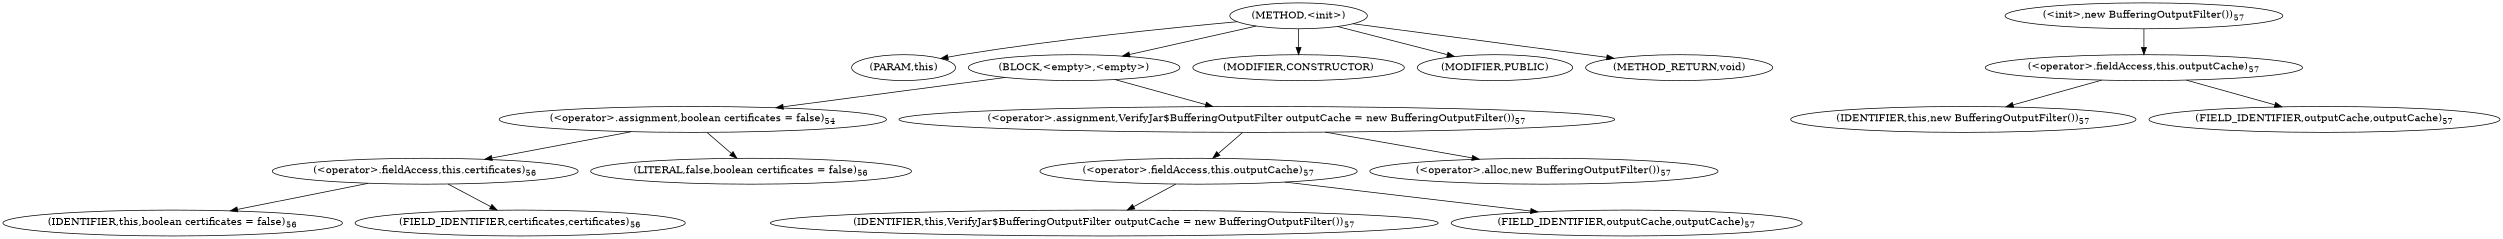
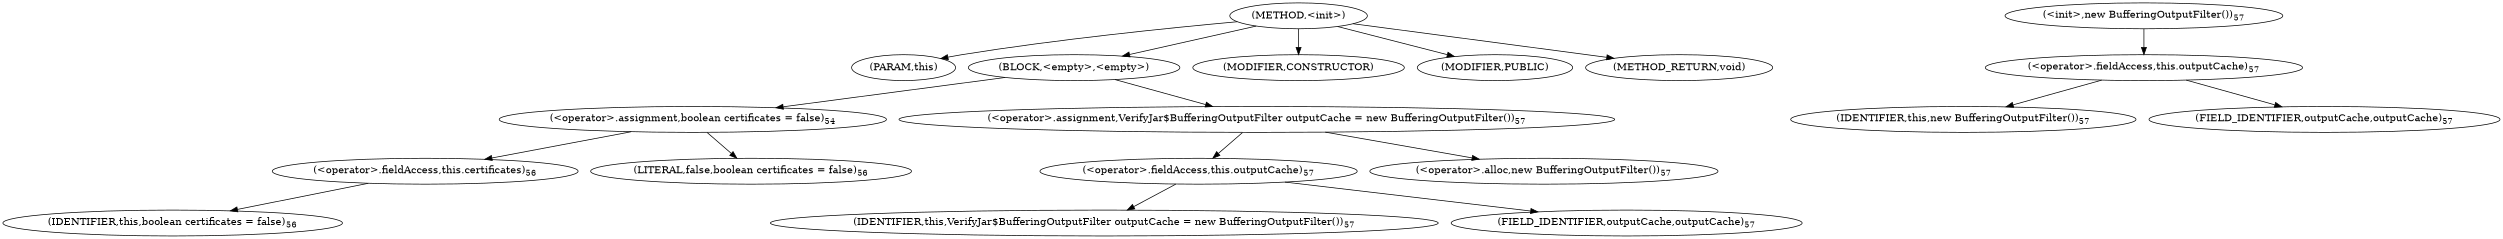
(520, 223) -> none
